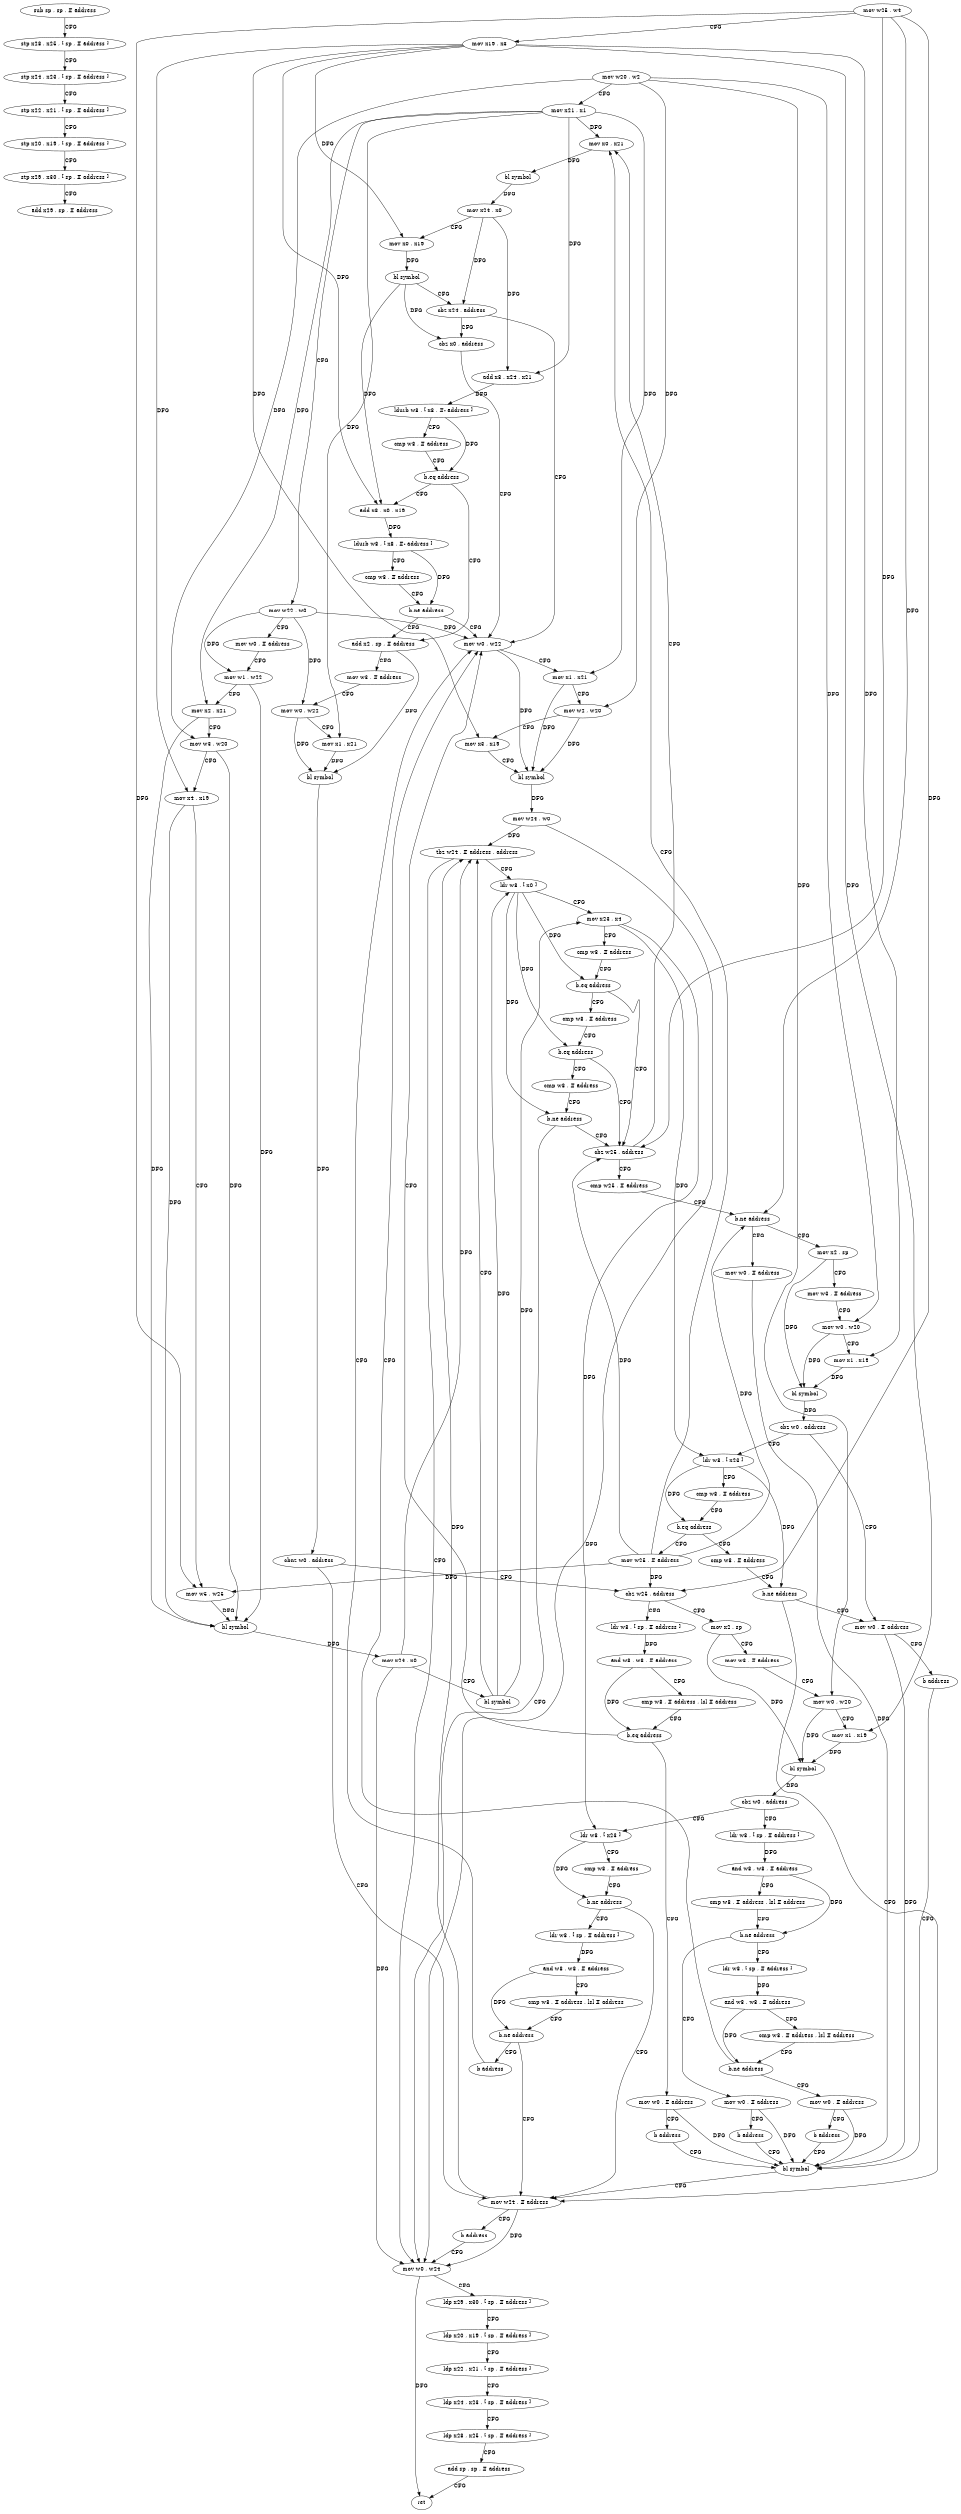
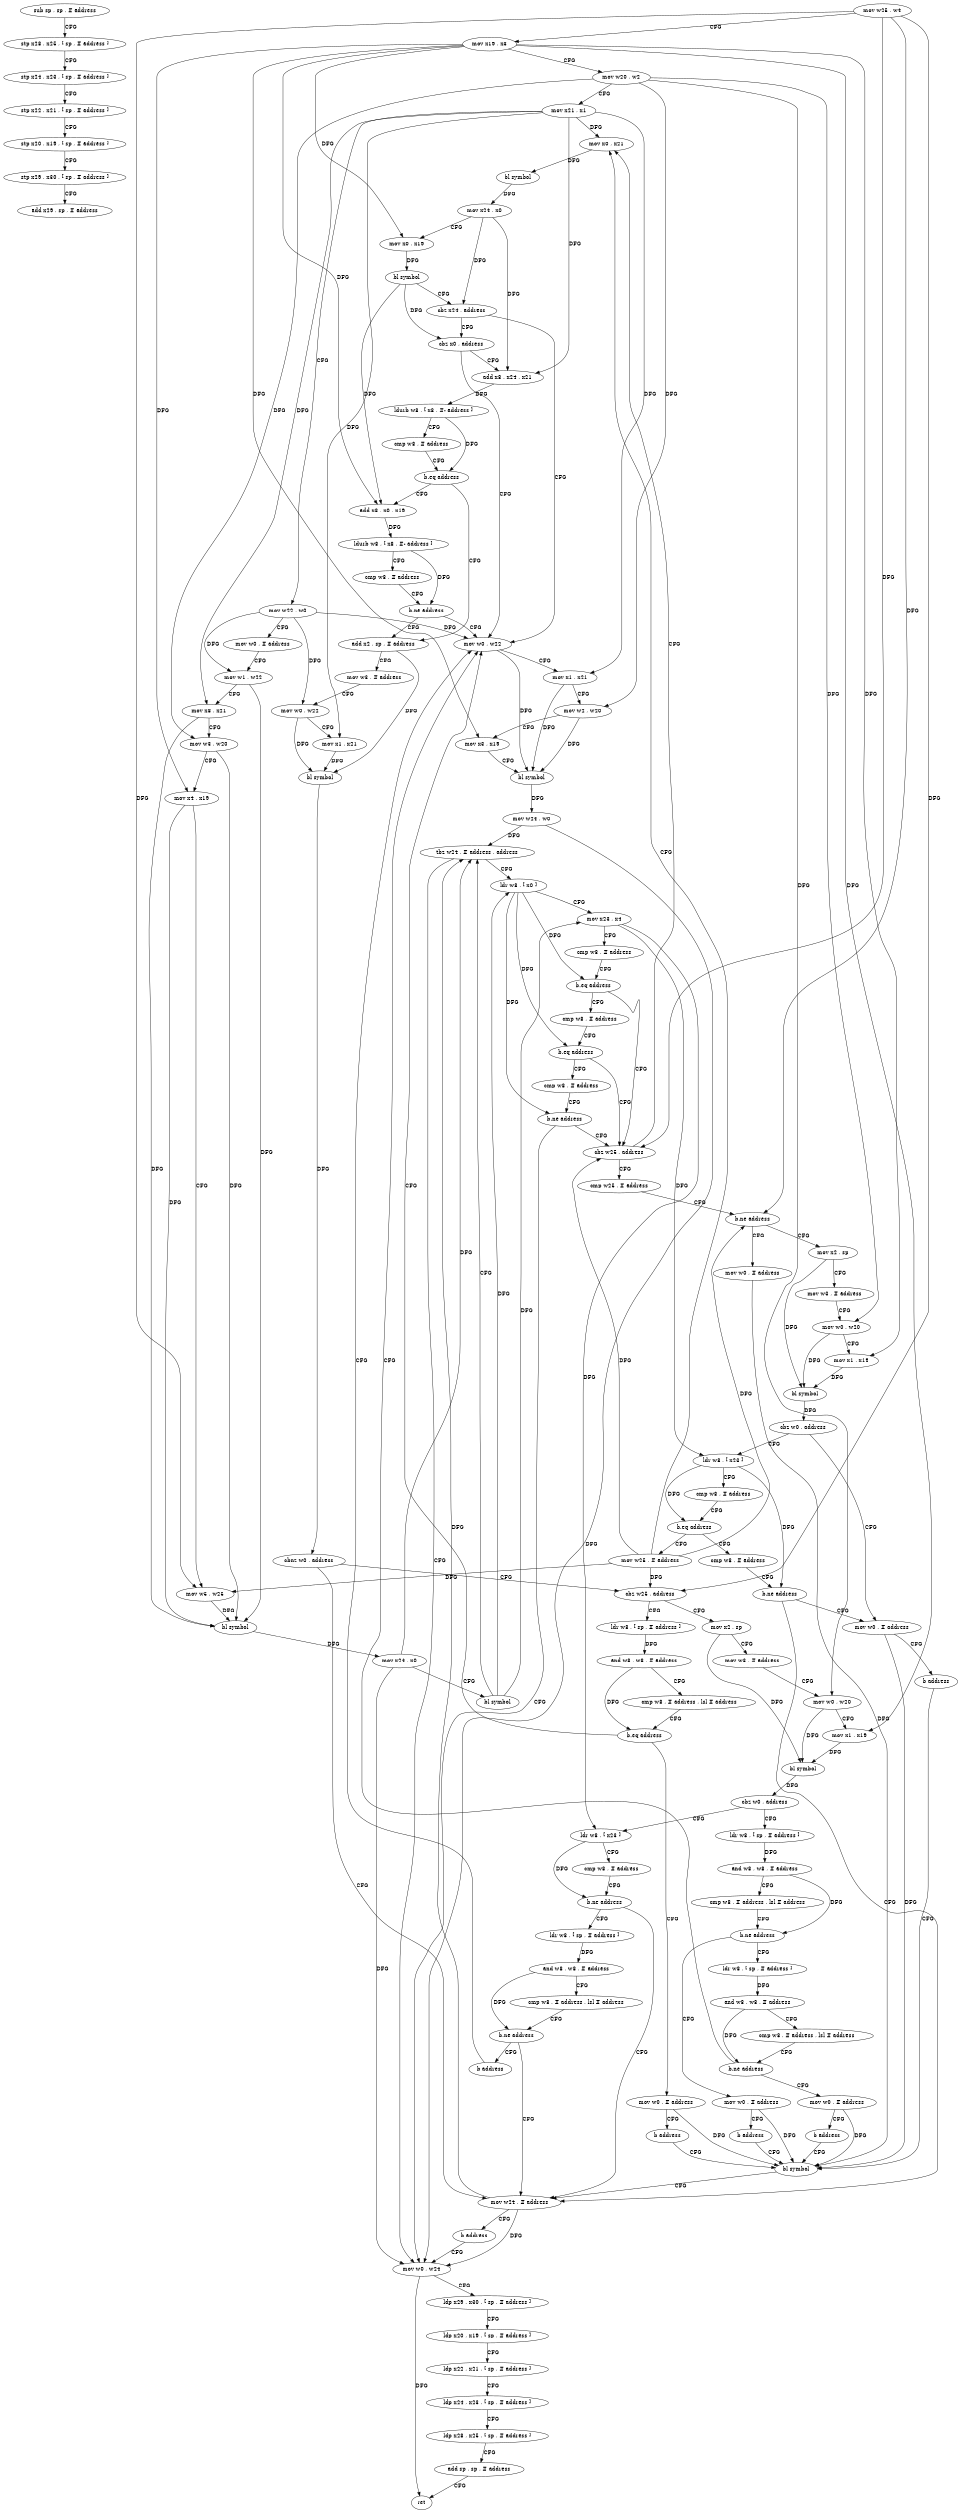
none -> (553, 60)
none -> (483, 360)
(209, 711) -> (209, 711)
